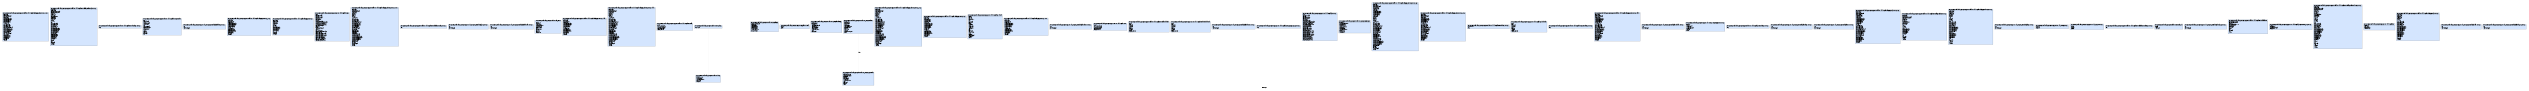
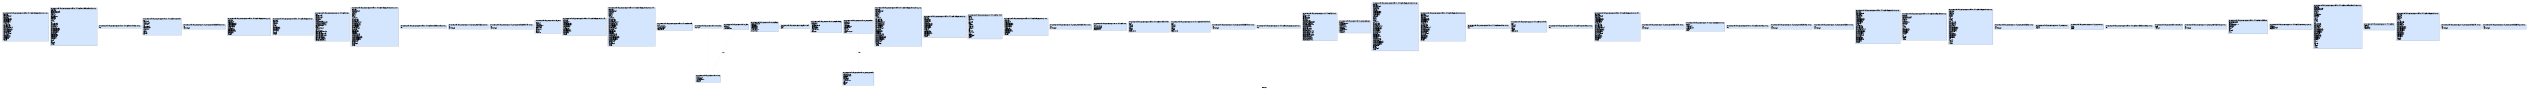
none -> (736, 27)
